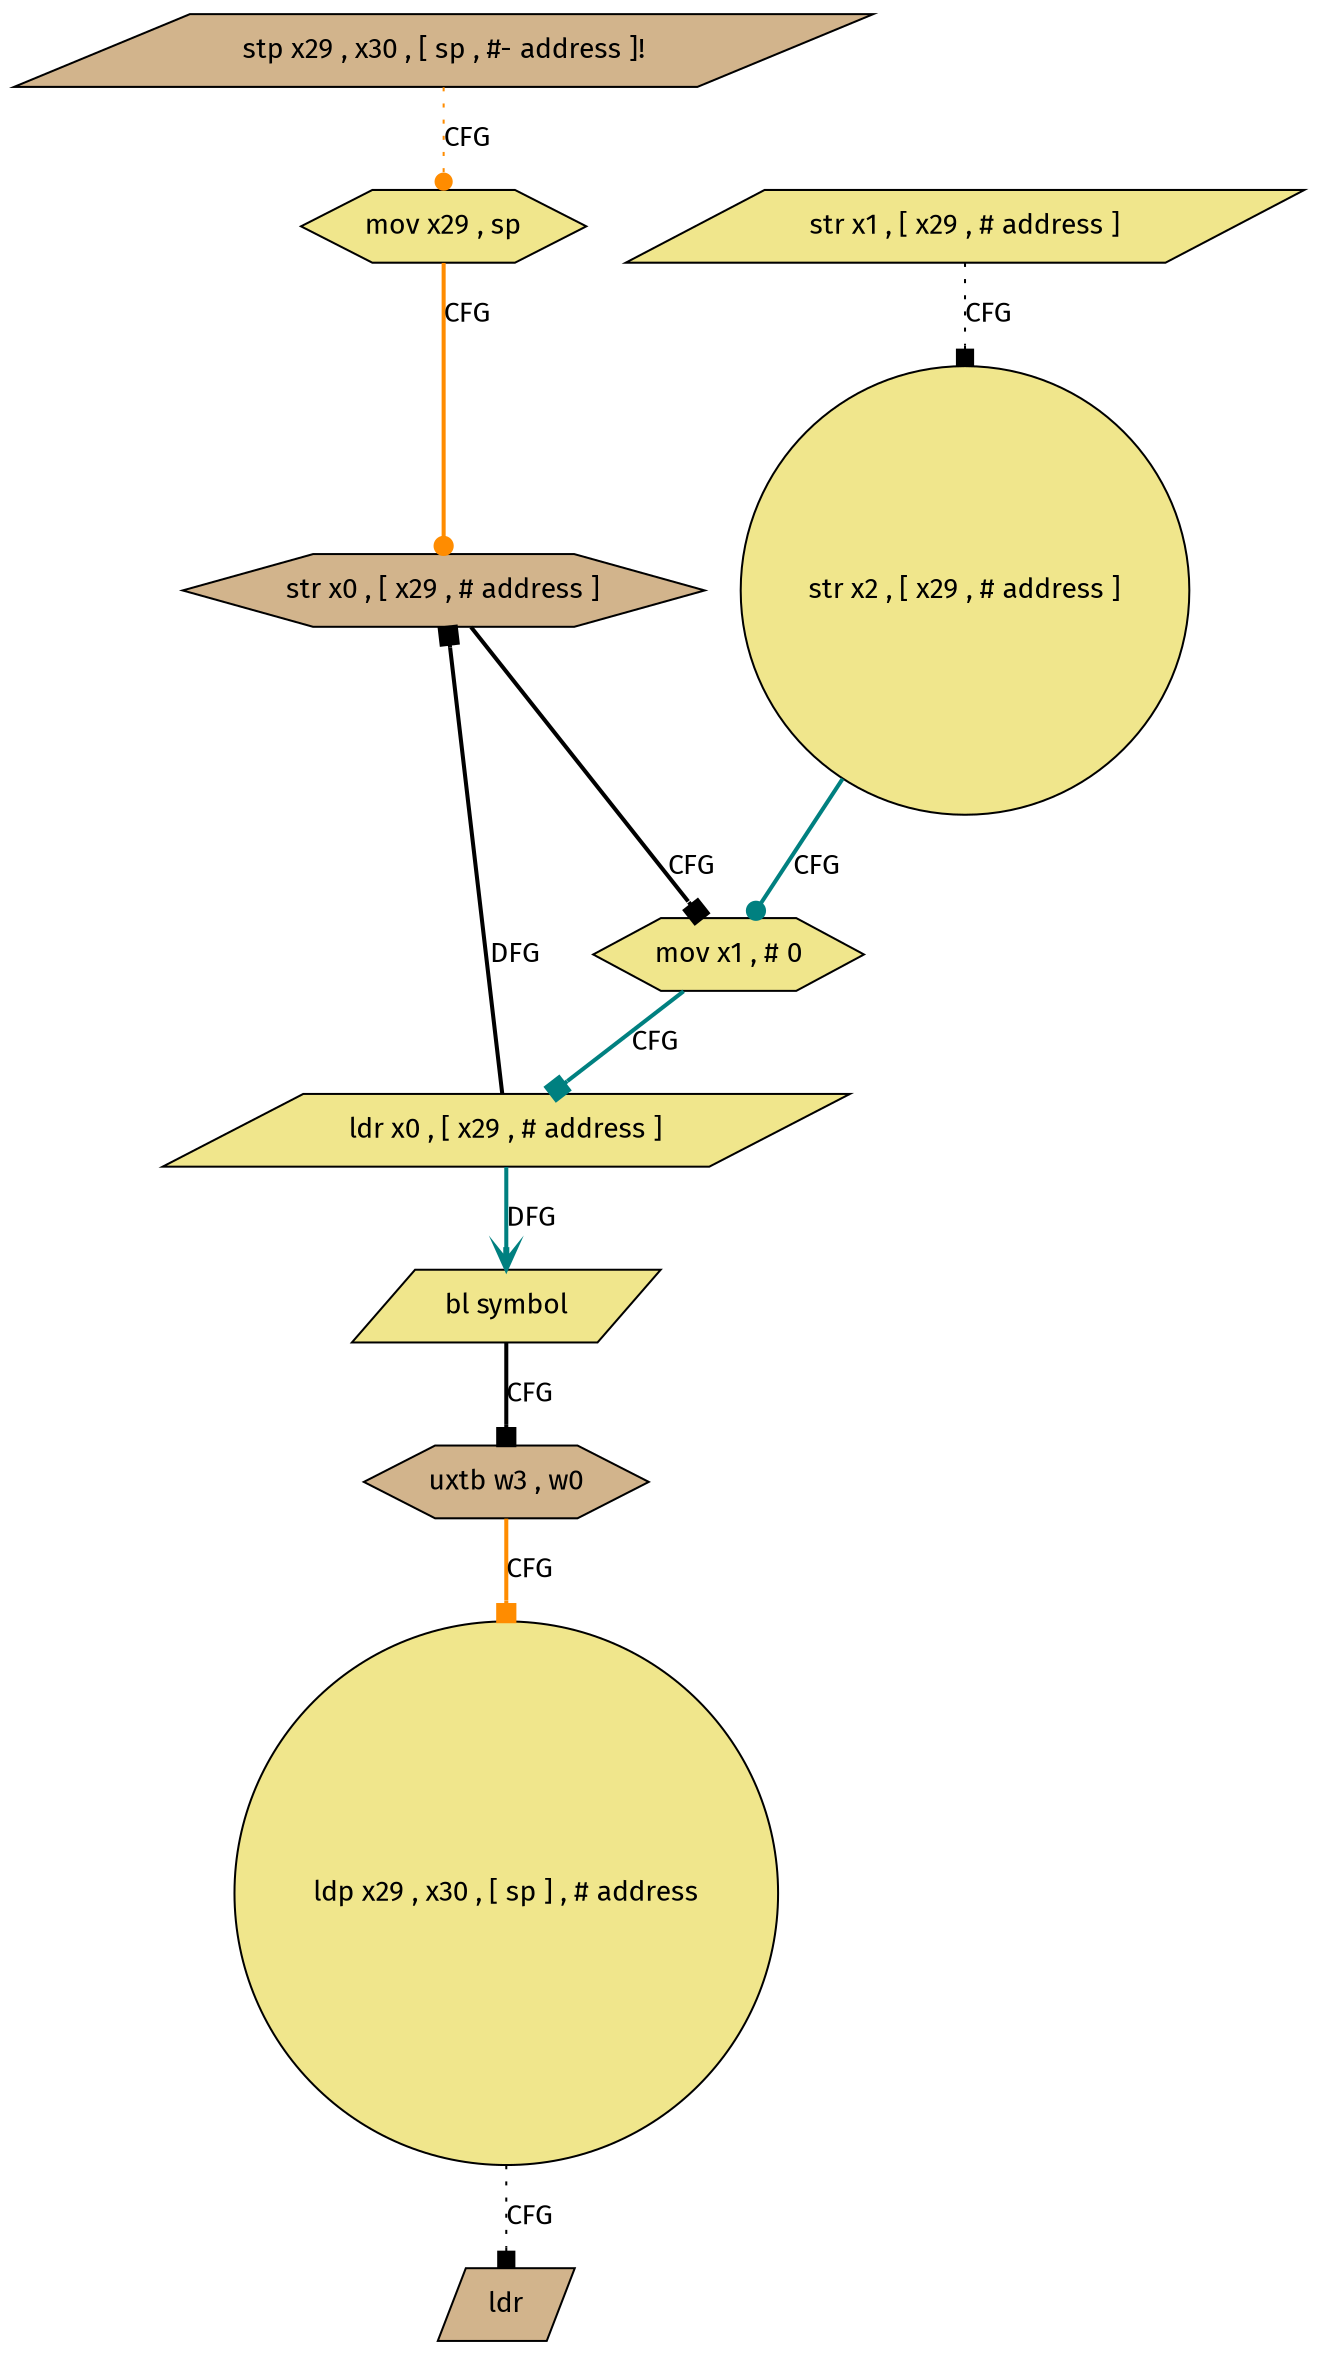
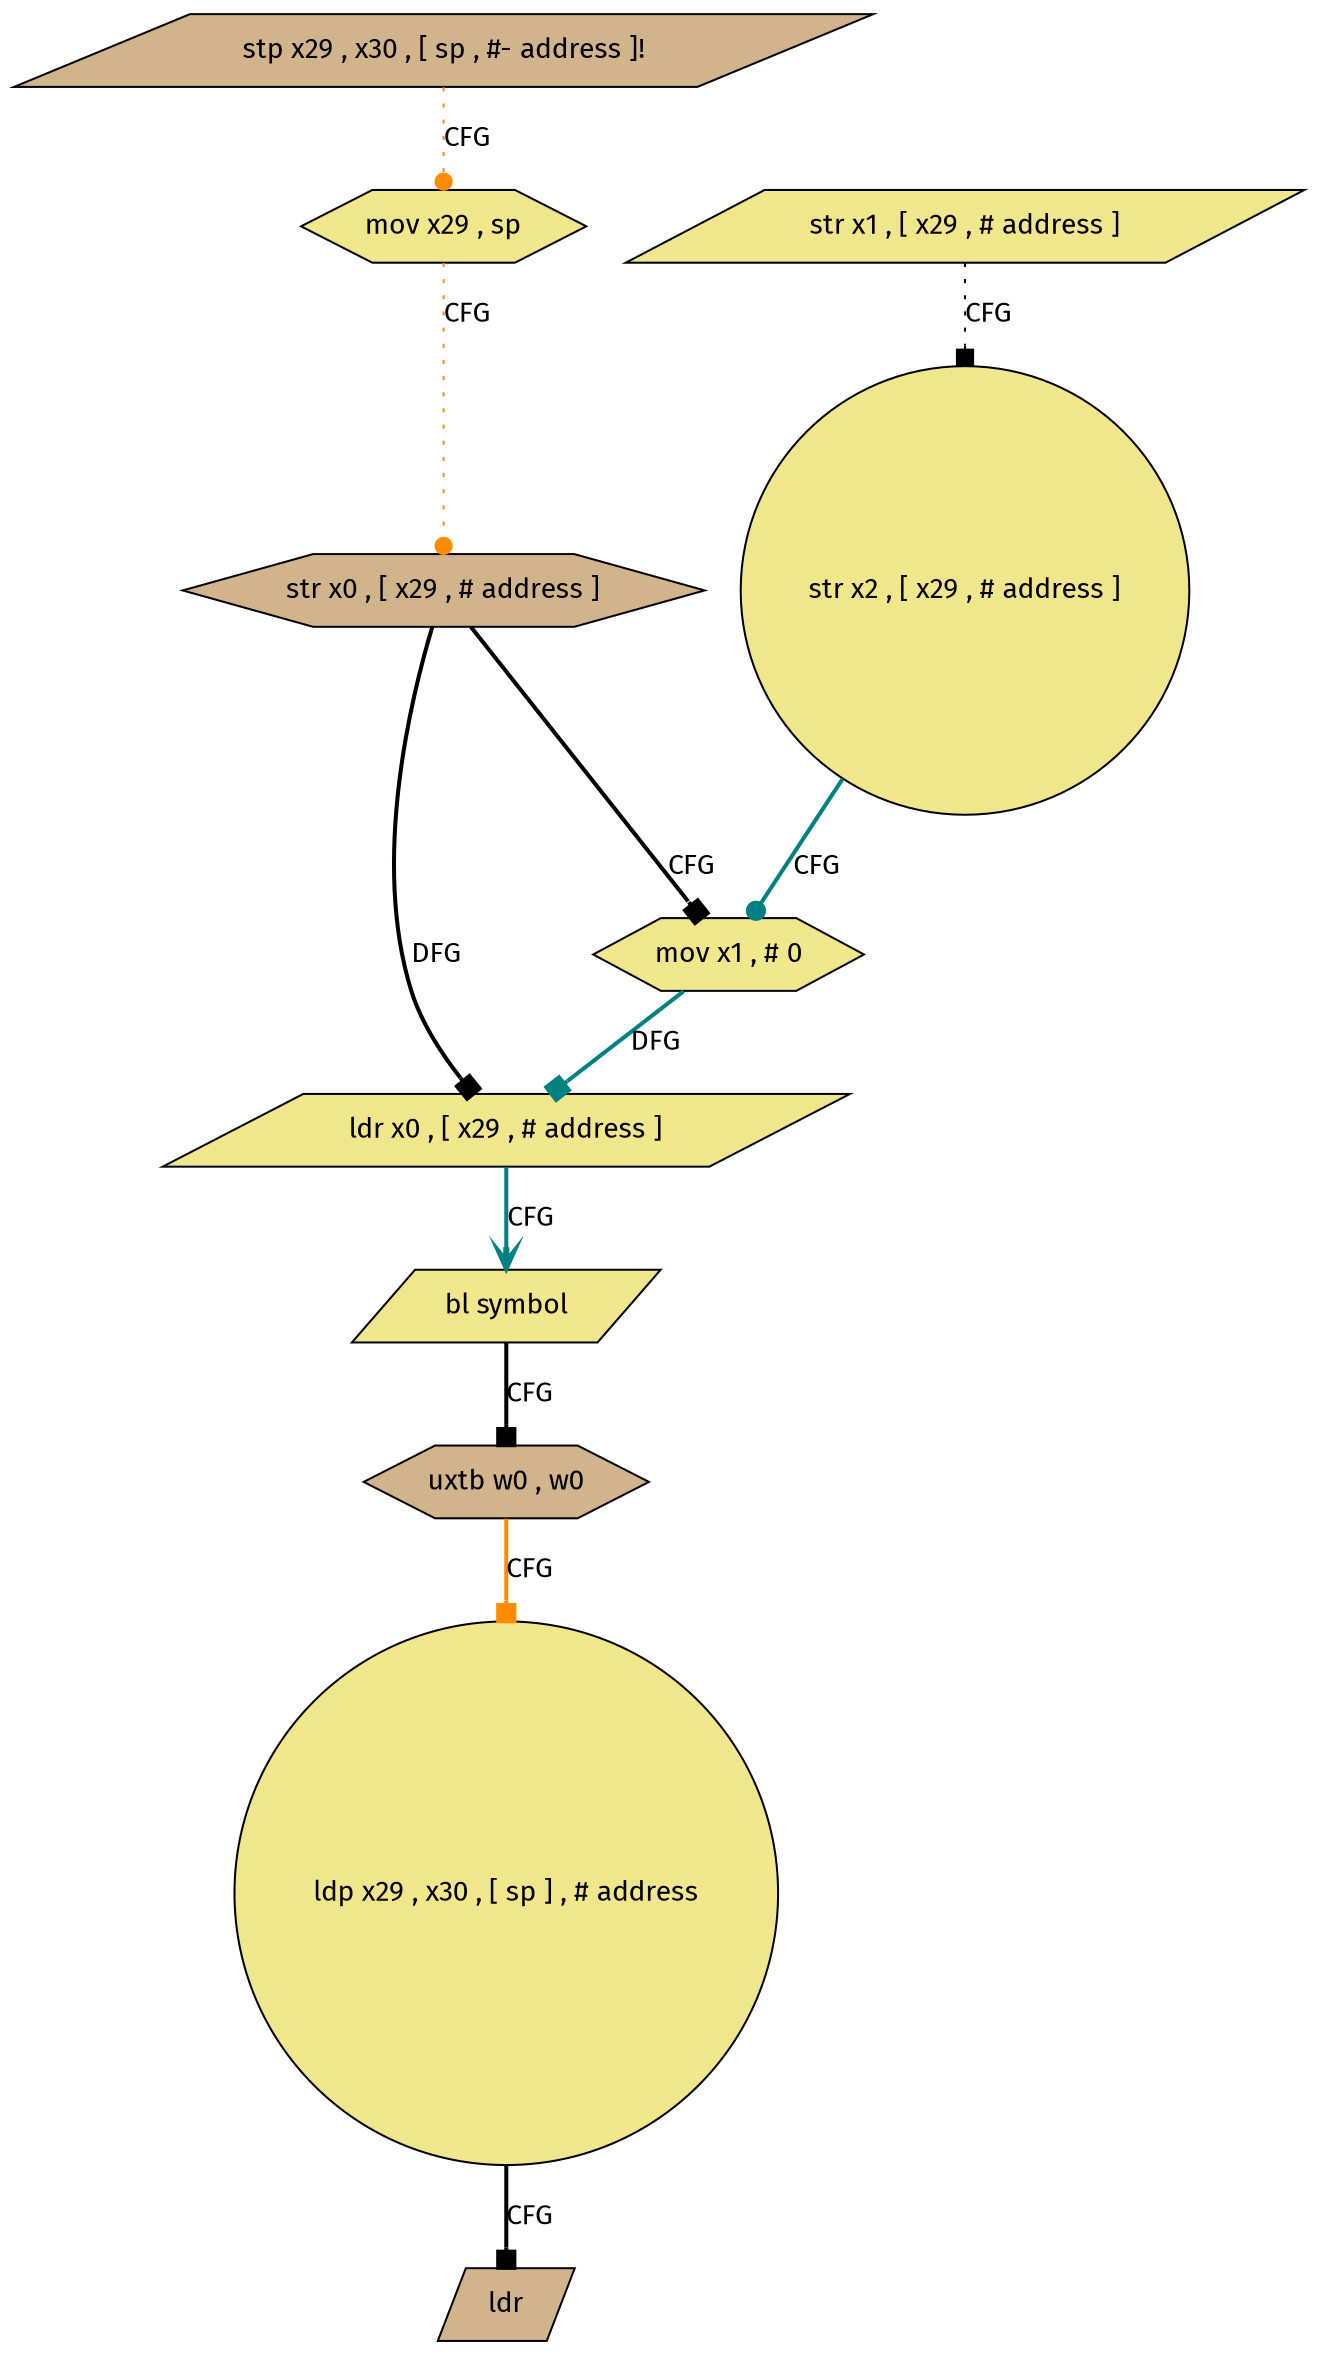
(444, 400) -> (444, 400)
(476, 871) -> (395, 858)
(656, 1042) -> (656, 1042)
(532, 1218) -> (532, 1218)
(506, 1482) -> (506, 1482)
(506, 2206) -> (506, 2206)
